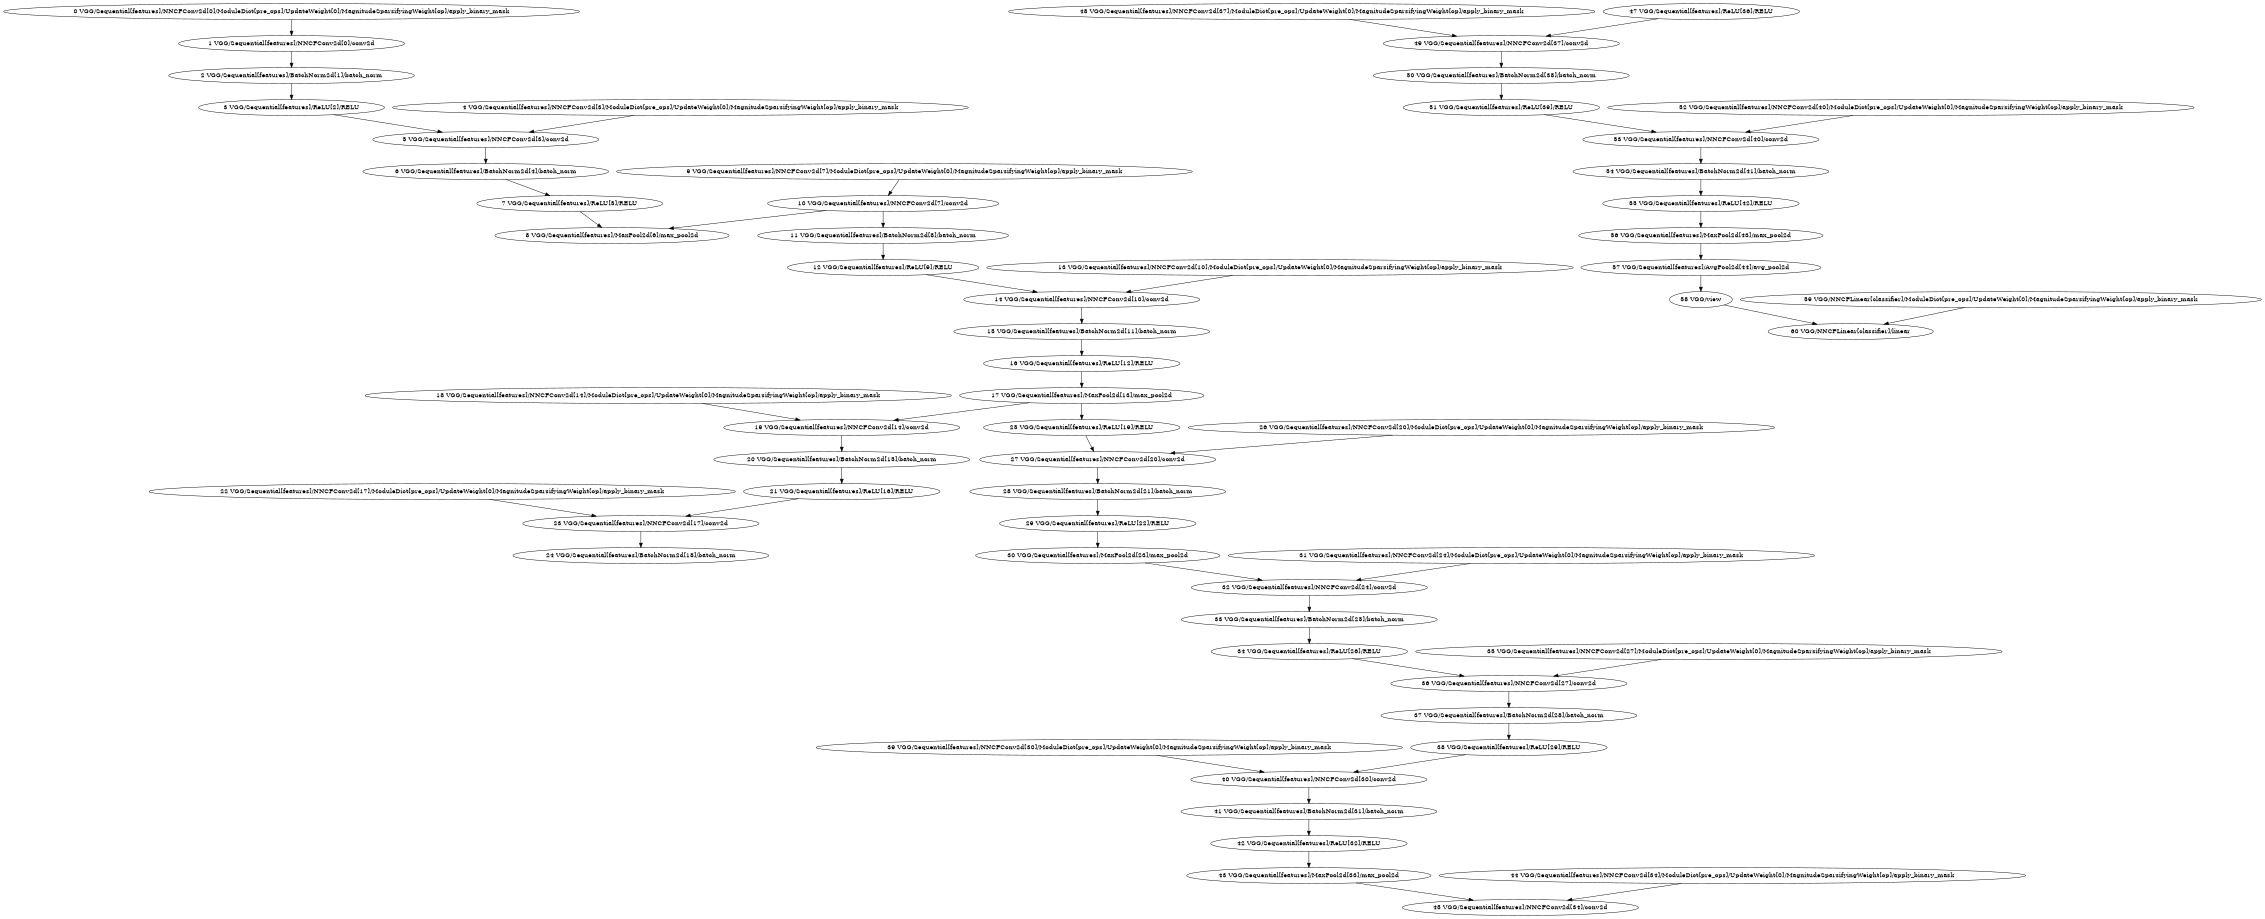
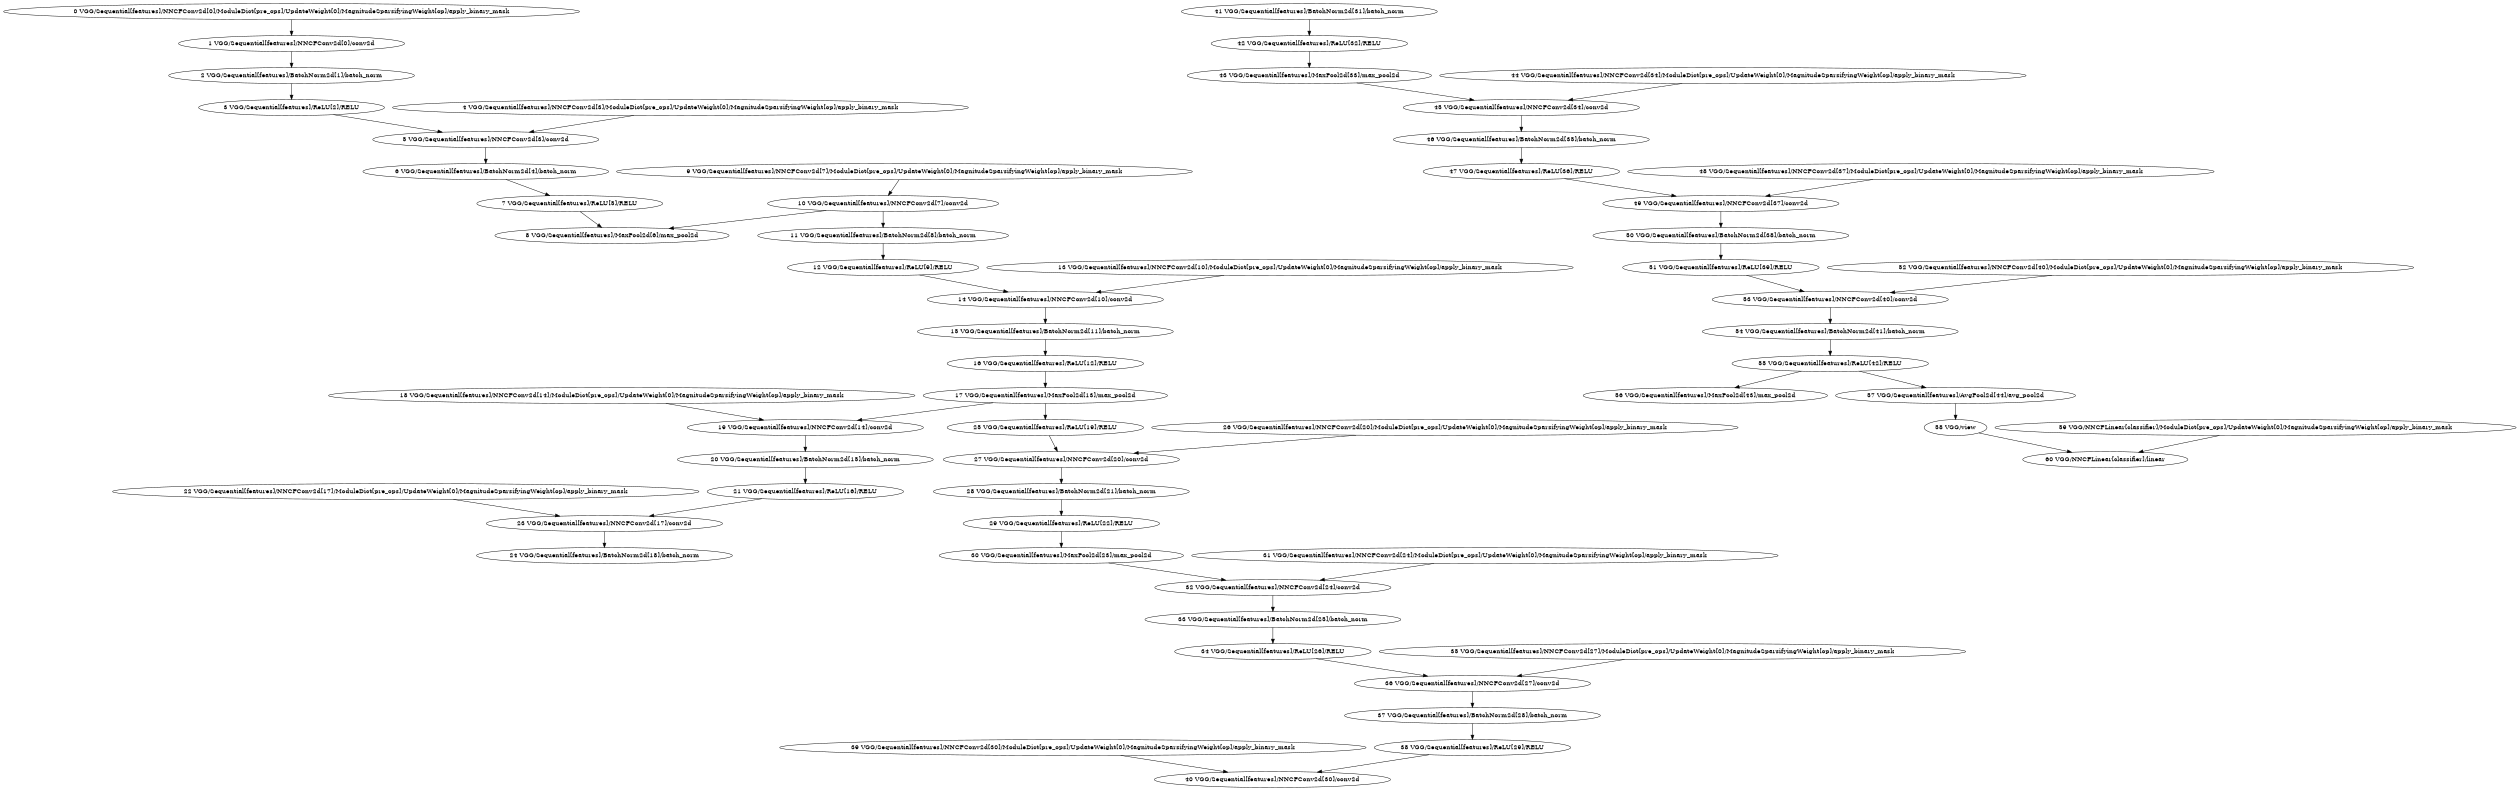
none -> (1521, 140)
(1701, 249) -> (1890, 379)
(1309, 793) -> none
